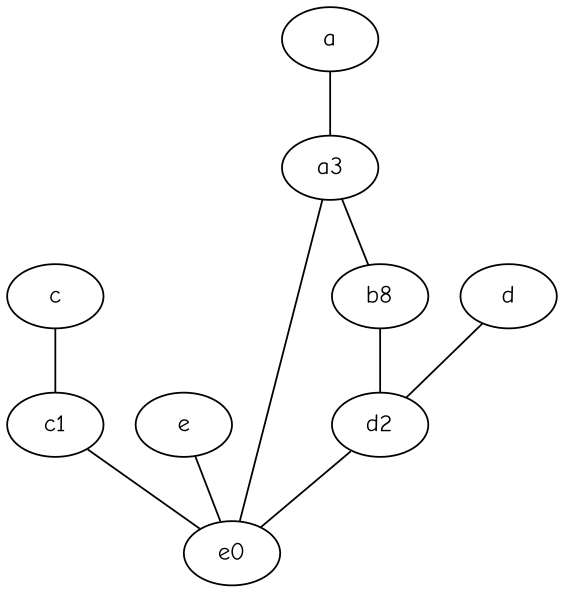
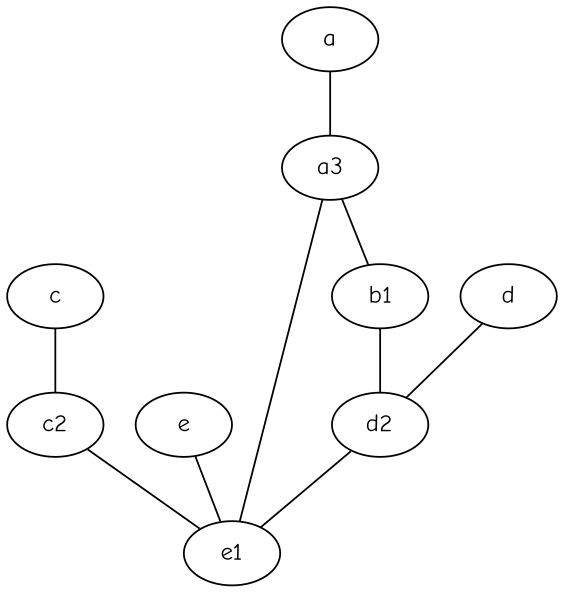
(380, 296) -> (380, 296)
(55, 425) -> (55, 425)
(232, 553) -> (232, 553)
